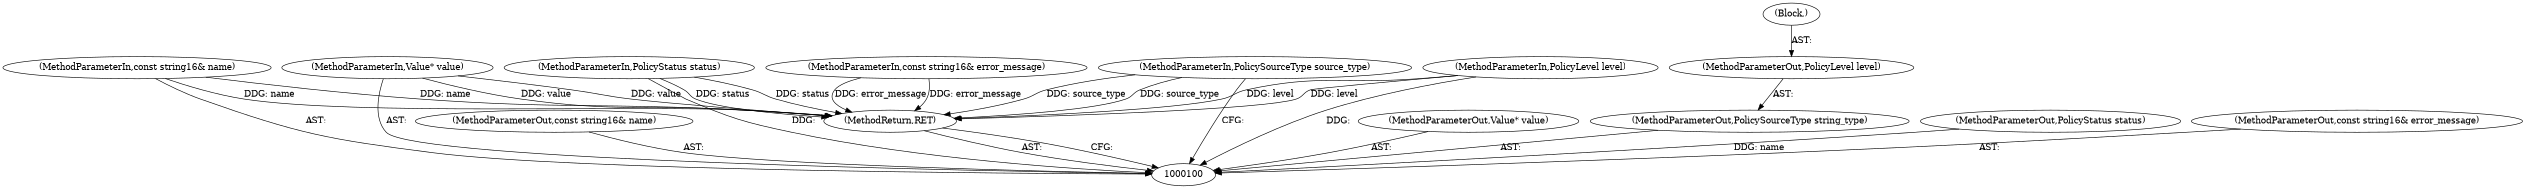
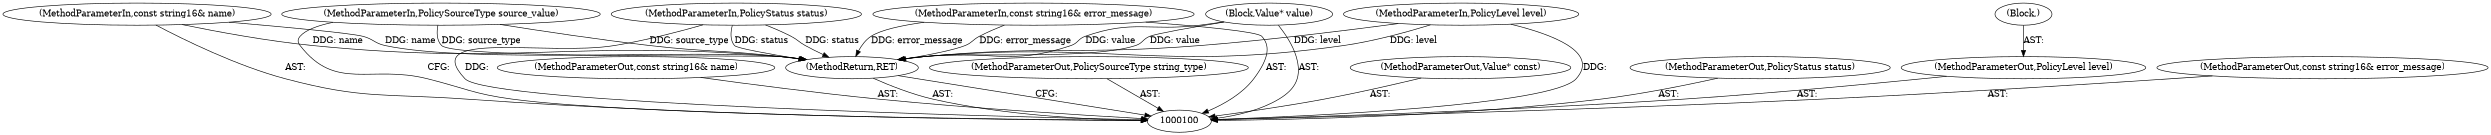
none -> (1255, 34)
(387, 68) -> (1269, 14)
(1255, 68) -> (441, 14)
(1773, 92) -> (1583, 105)
(1468, 121) -> (1460, 68)
(1759, 148) -> (1670, 94)
